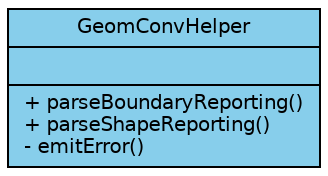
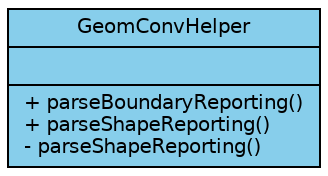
(85, 147) -> (143, 147)
